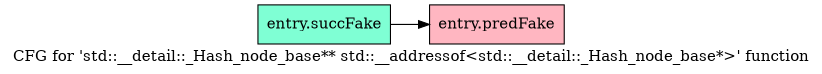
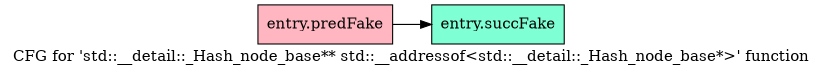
(405, 24) -> (407, 24)
